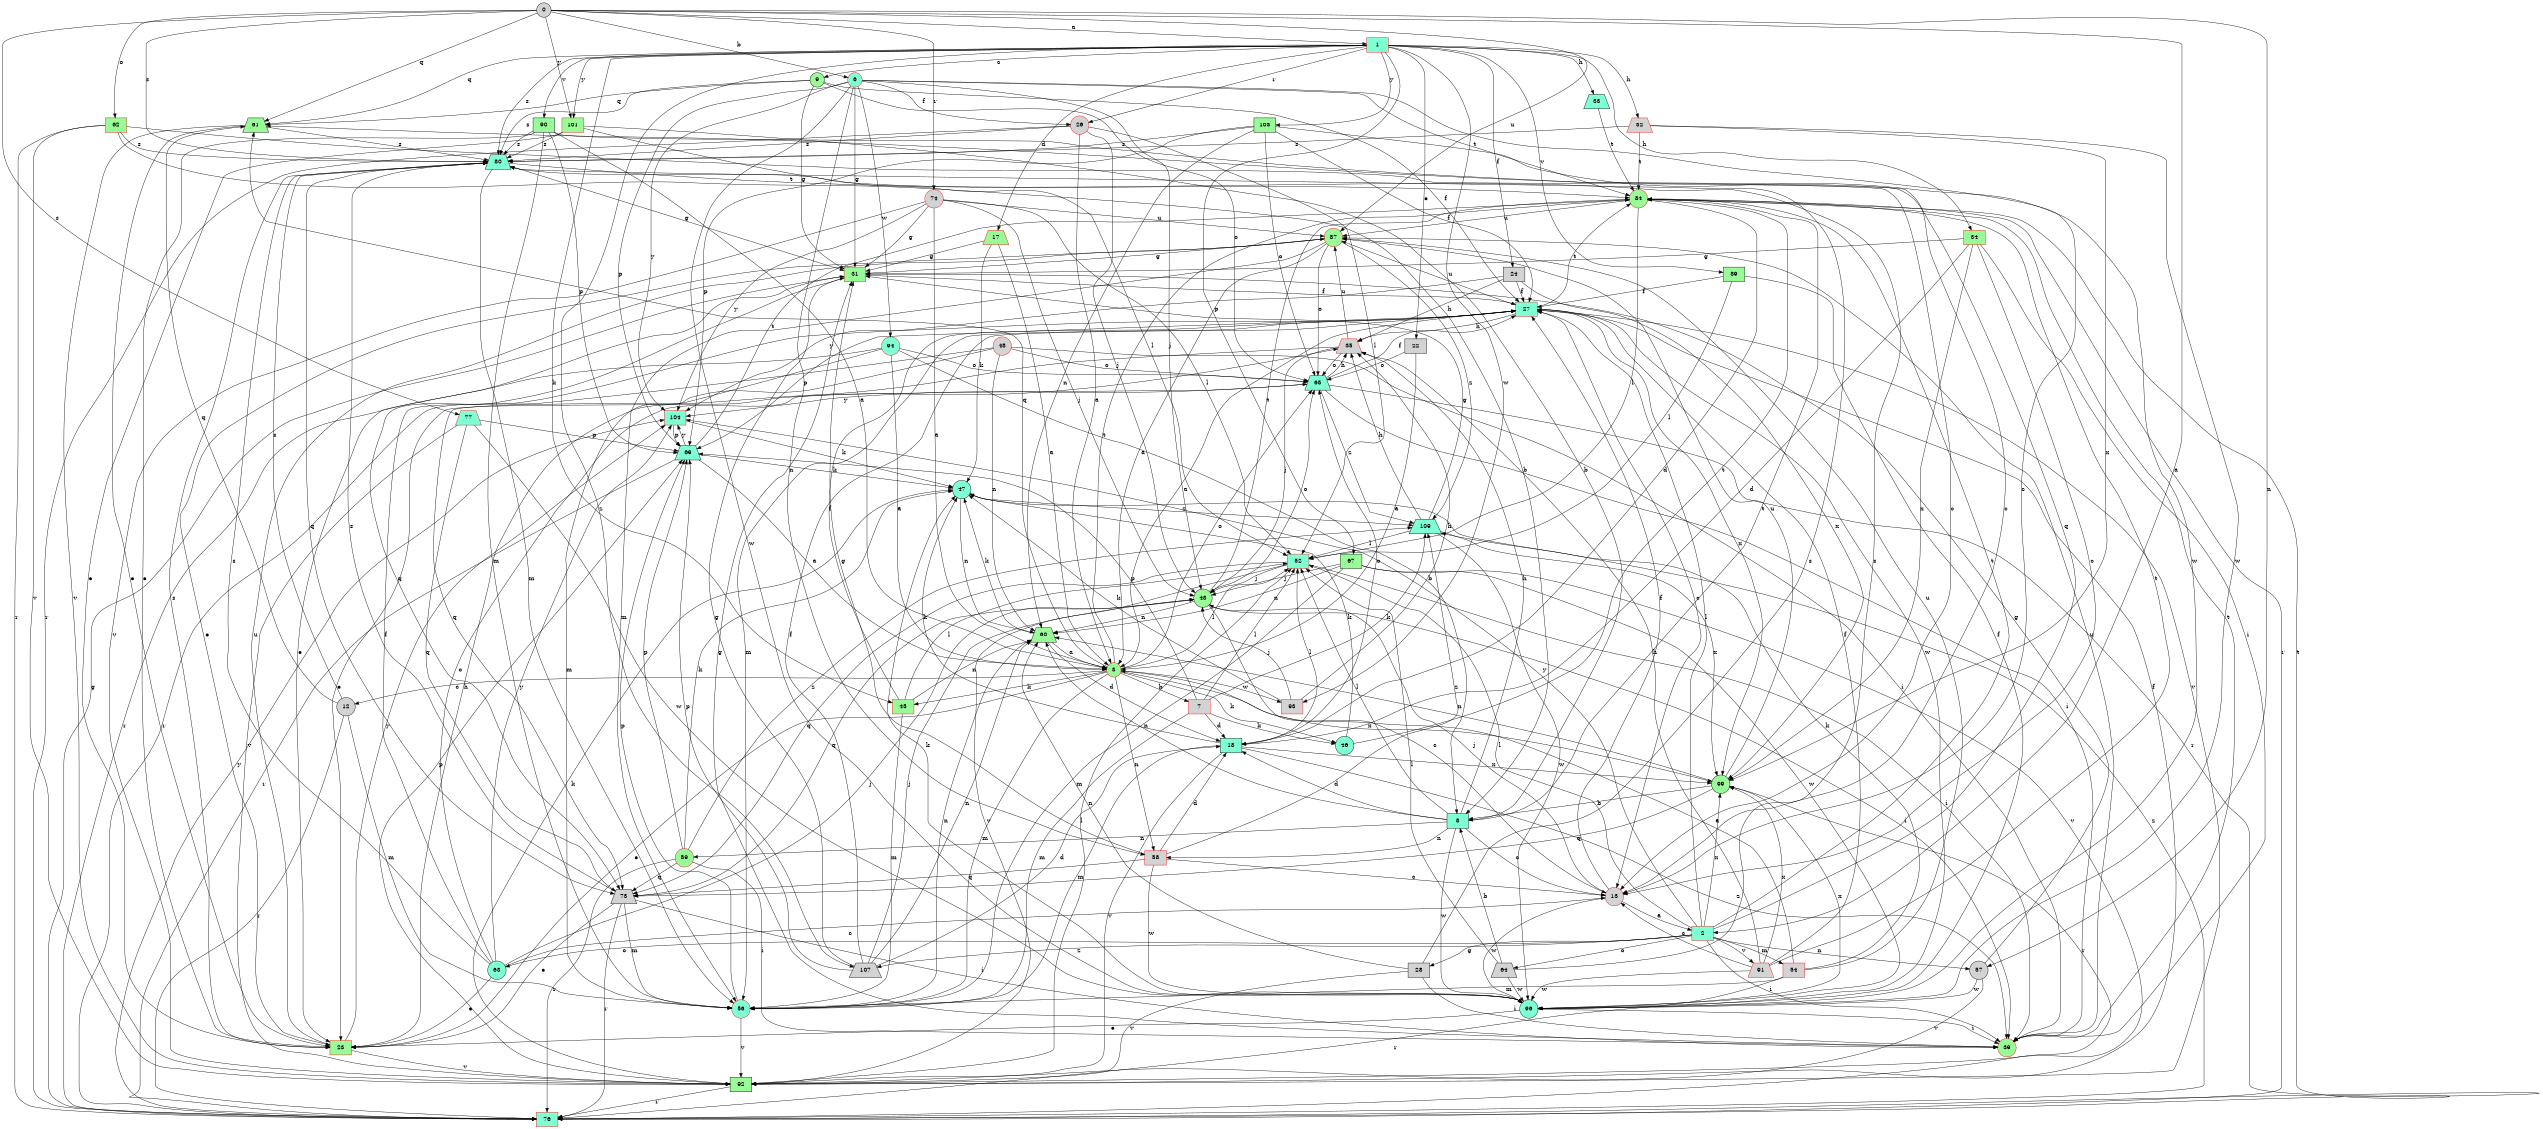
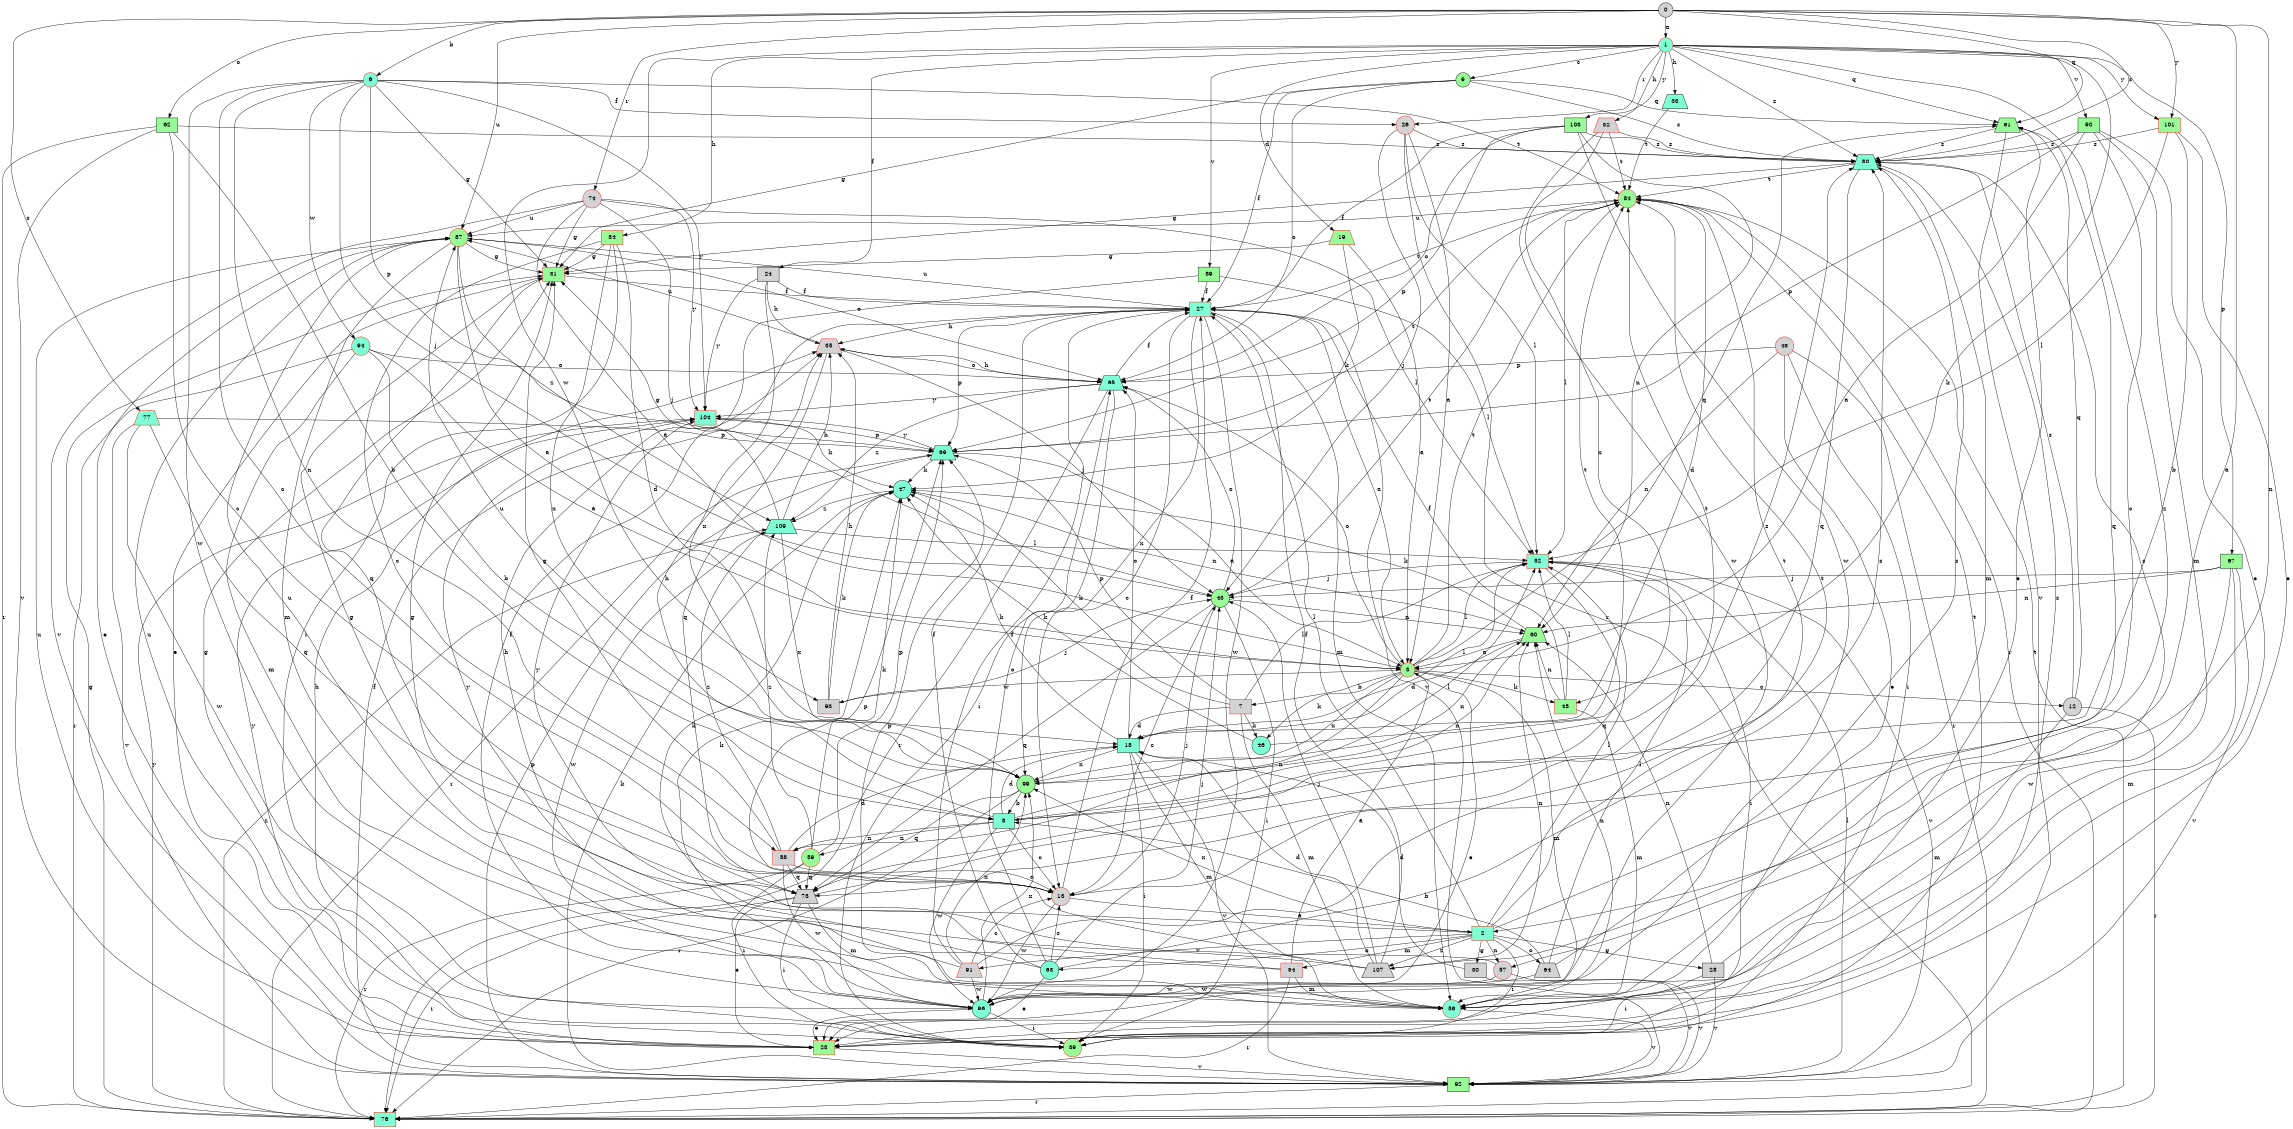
(1378, 45) -> (1666, 45)
(116, 125) -> (167, 125)
(996, 238) -> (1342, 238)
(1416, 346) -> none
(1107, 365) -> (1519, 365)
(1341, 644) -> (1086, 614)
(1738, 897) -> (1145, 897)
none -> (1476, 970)
(1979, 970) -> (1503, 970)
